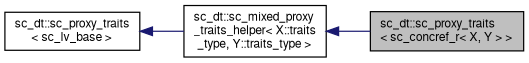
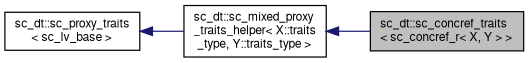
(447, 31) -> (447, 31)
